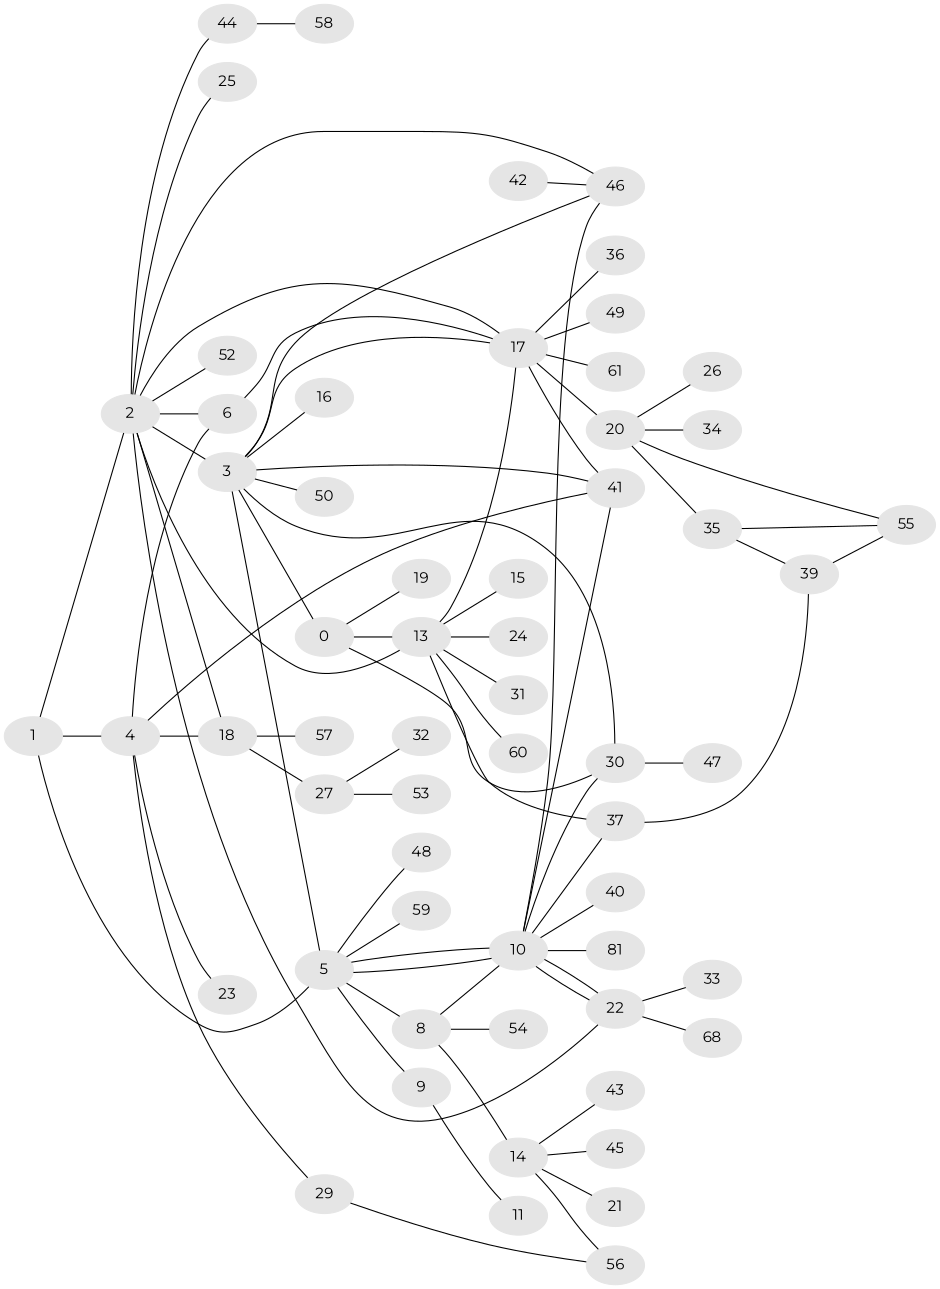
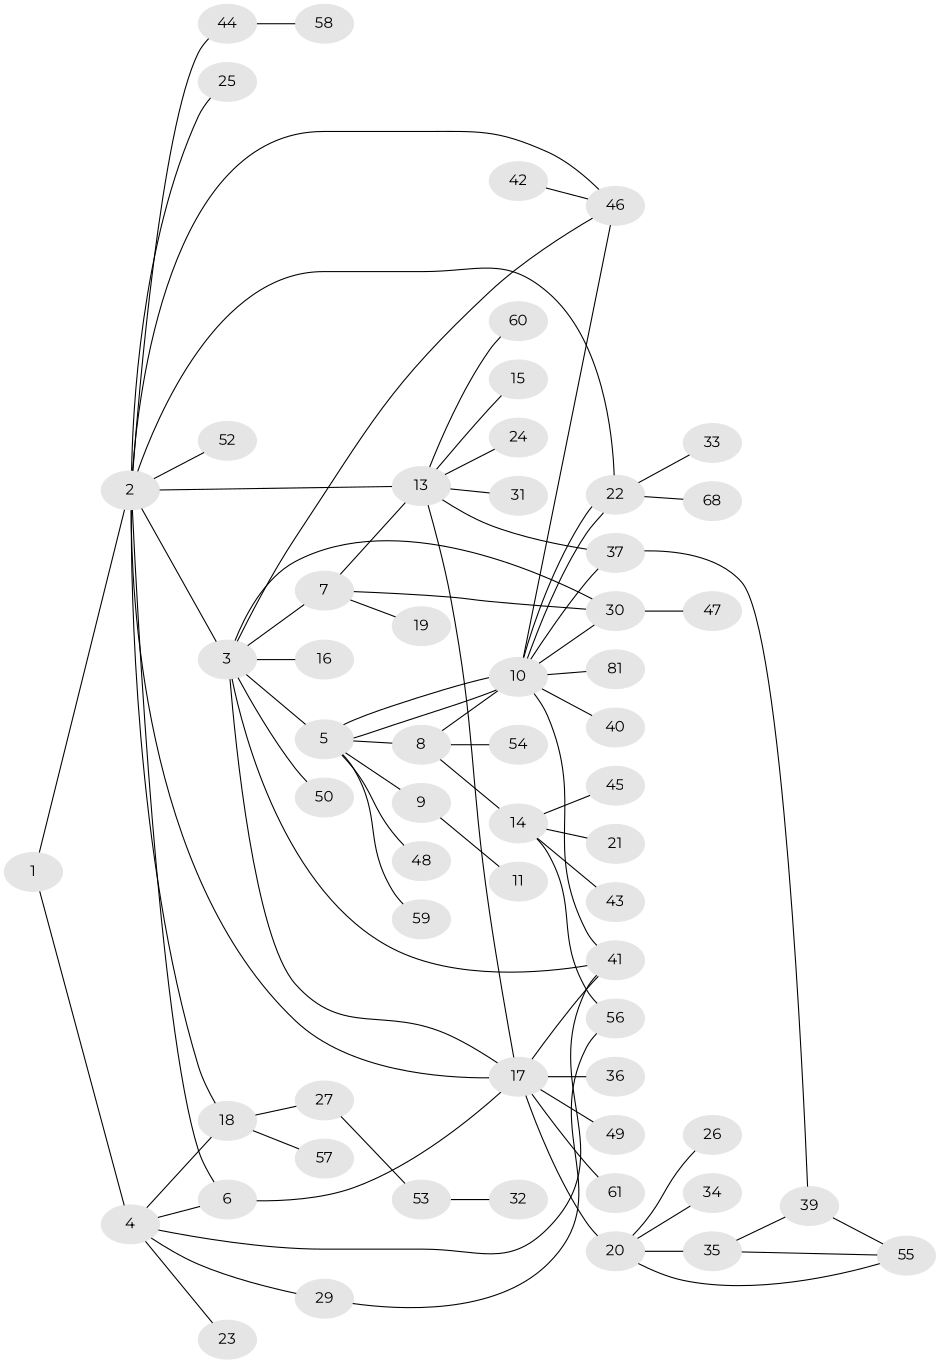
(324, 637) -> (324, 591)
(373, 765) -> (470, 1200)
(127, 958) -> none
